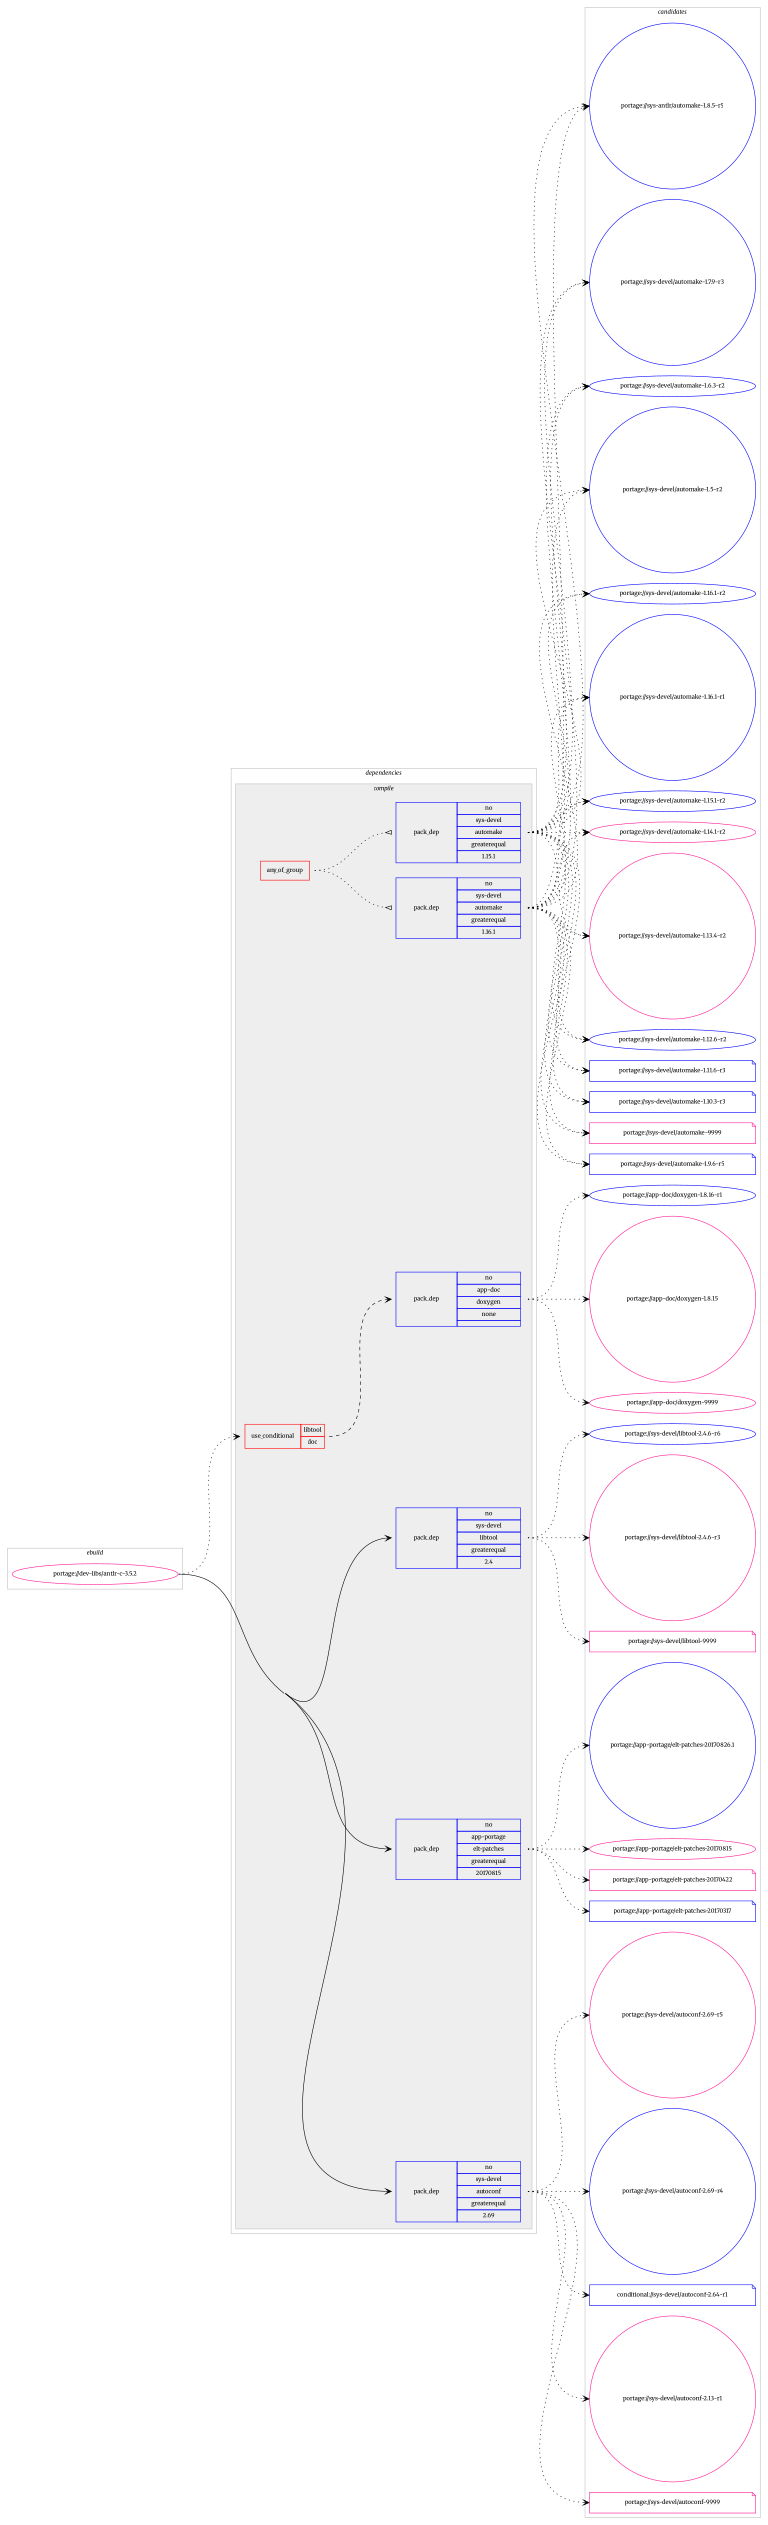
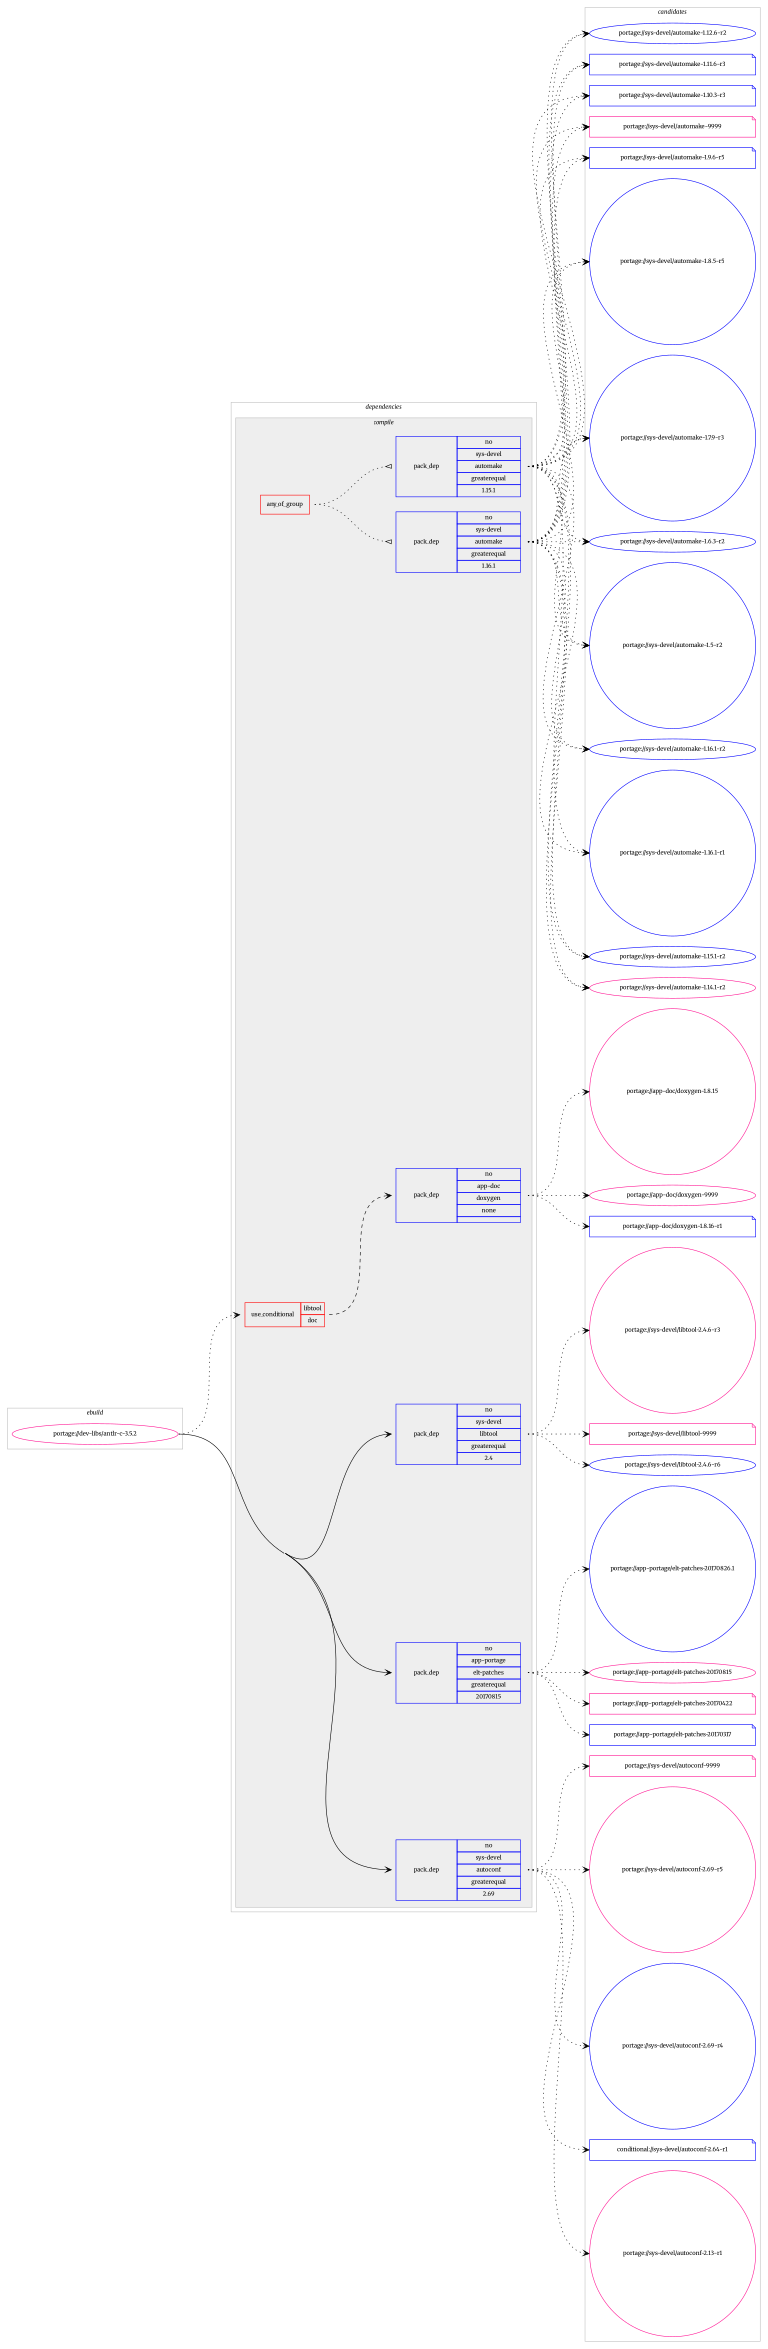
(673, 106) -> (673, 262)
(673, 936) -> none
(673, 1195) -> (673, 1227)
